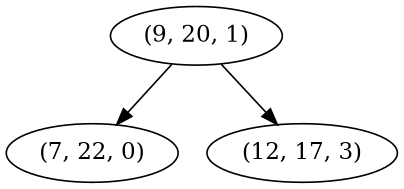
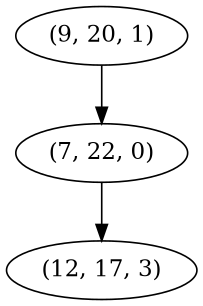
(244, 88) -> (102, 204)
